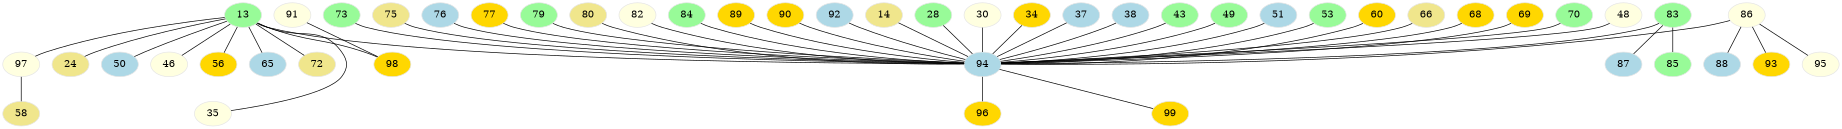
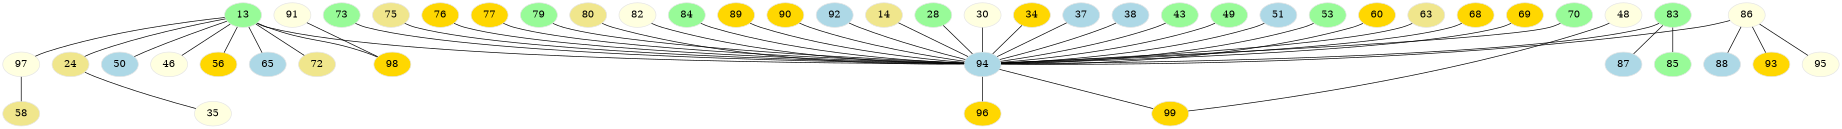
(440, 15) -> (440, 15)
(1426, 15) -> (1426, 15)
(1306, 50) -> (1401, 77)
(342, 76) -> (140, 92)
